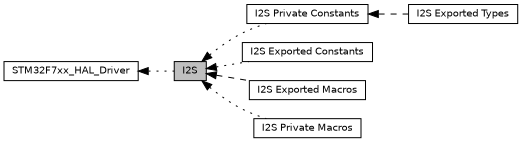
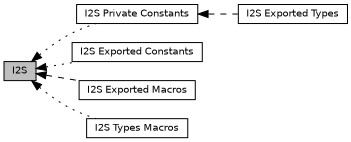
(71, 71) -> none
(307, 128) -> (137, 128)
